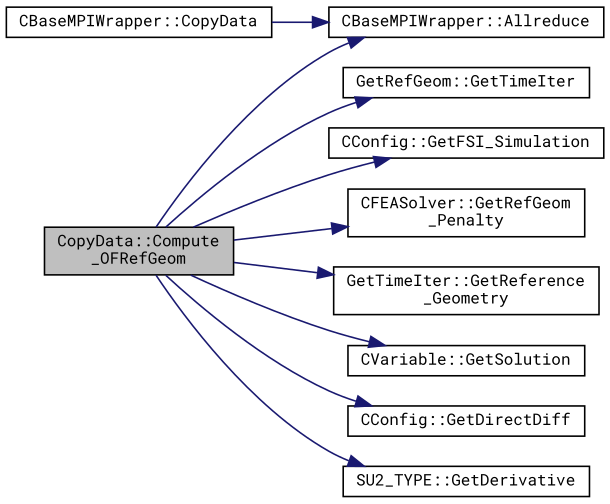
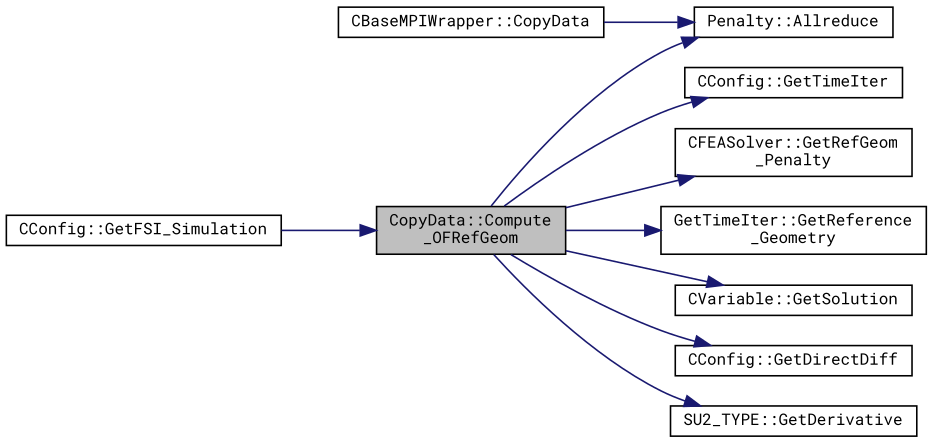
(466, 22) -> (794, 22)
(466, 83) -> (794, 83)
(283, 191) -> (321, 230)
